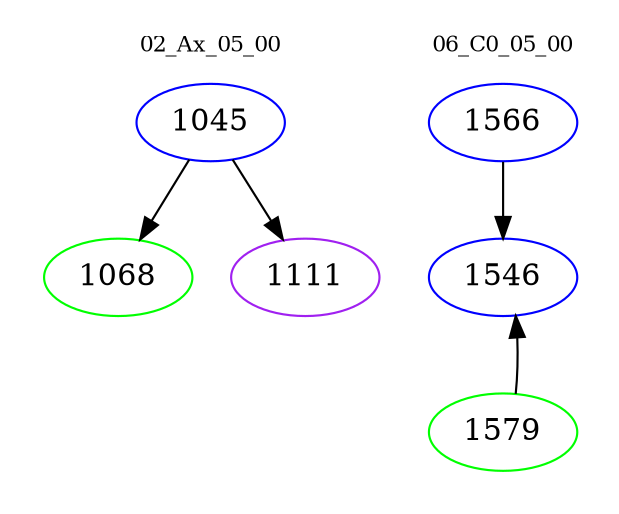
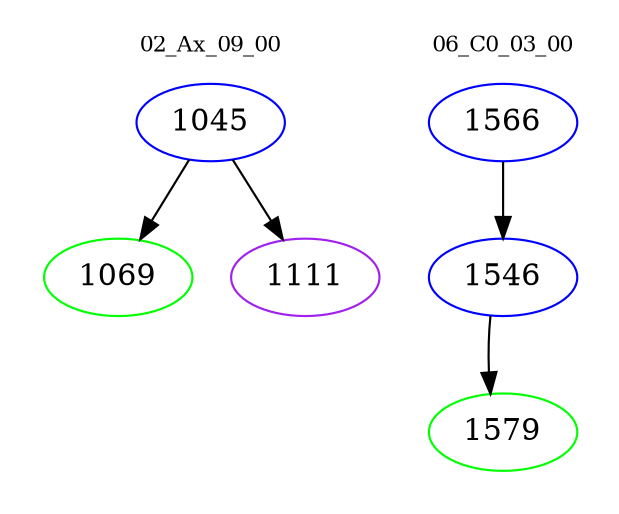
(211, 46) -> (211, 46)
(503, 46) -> (503, 46)
(118, 277) -> (118, 277)
(517, 366) -> (489, 344)
